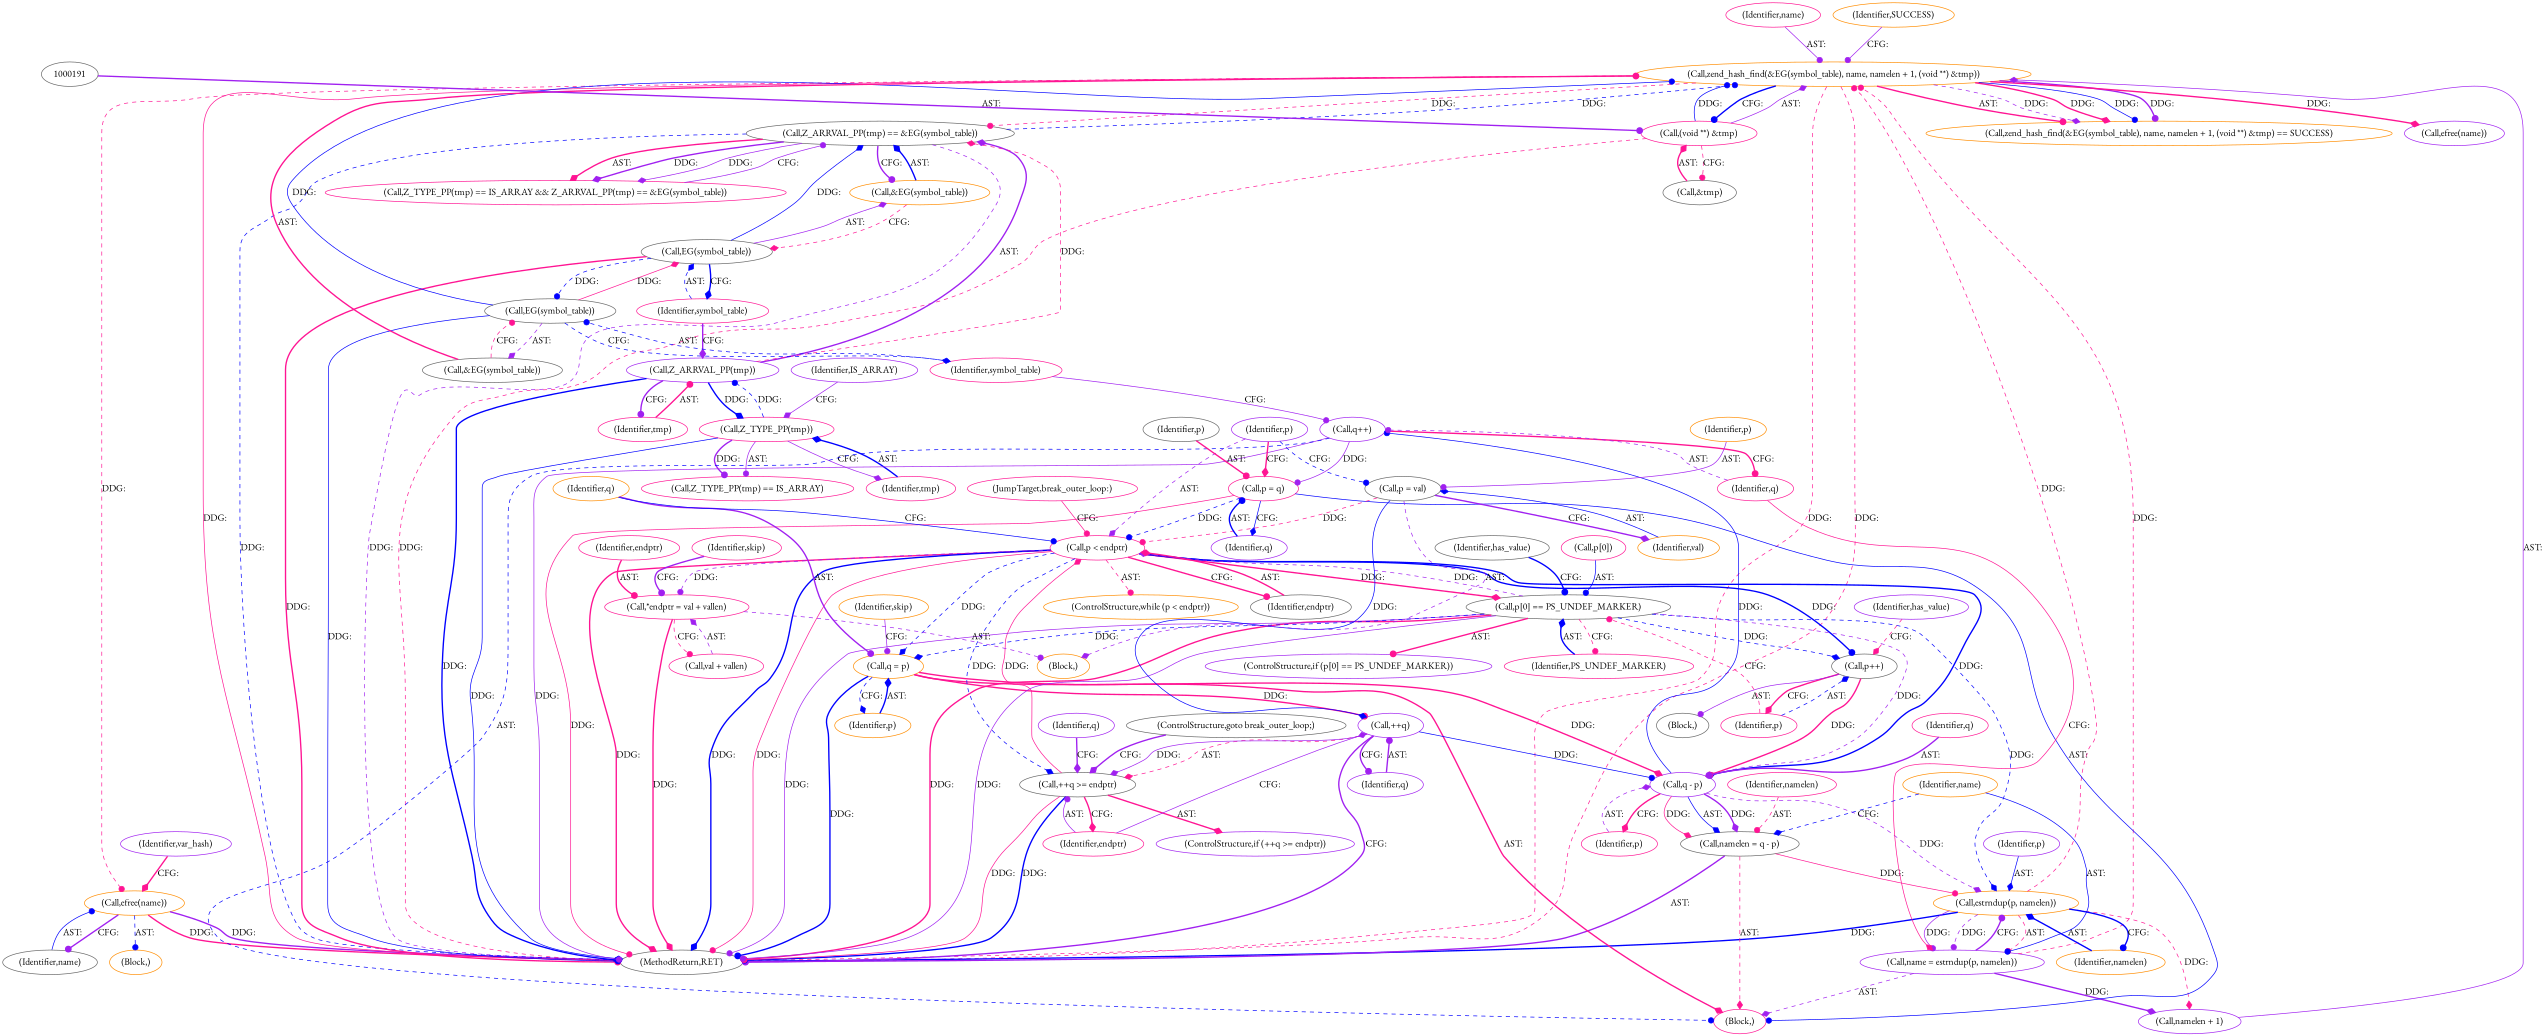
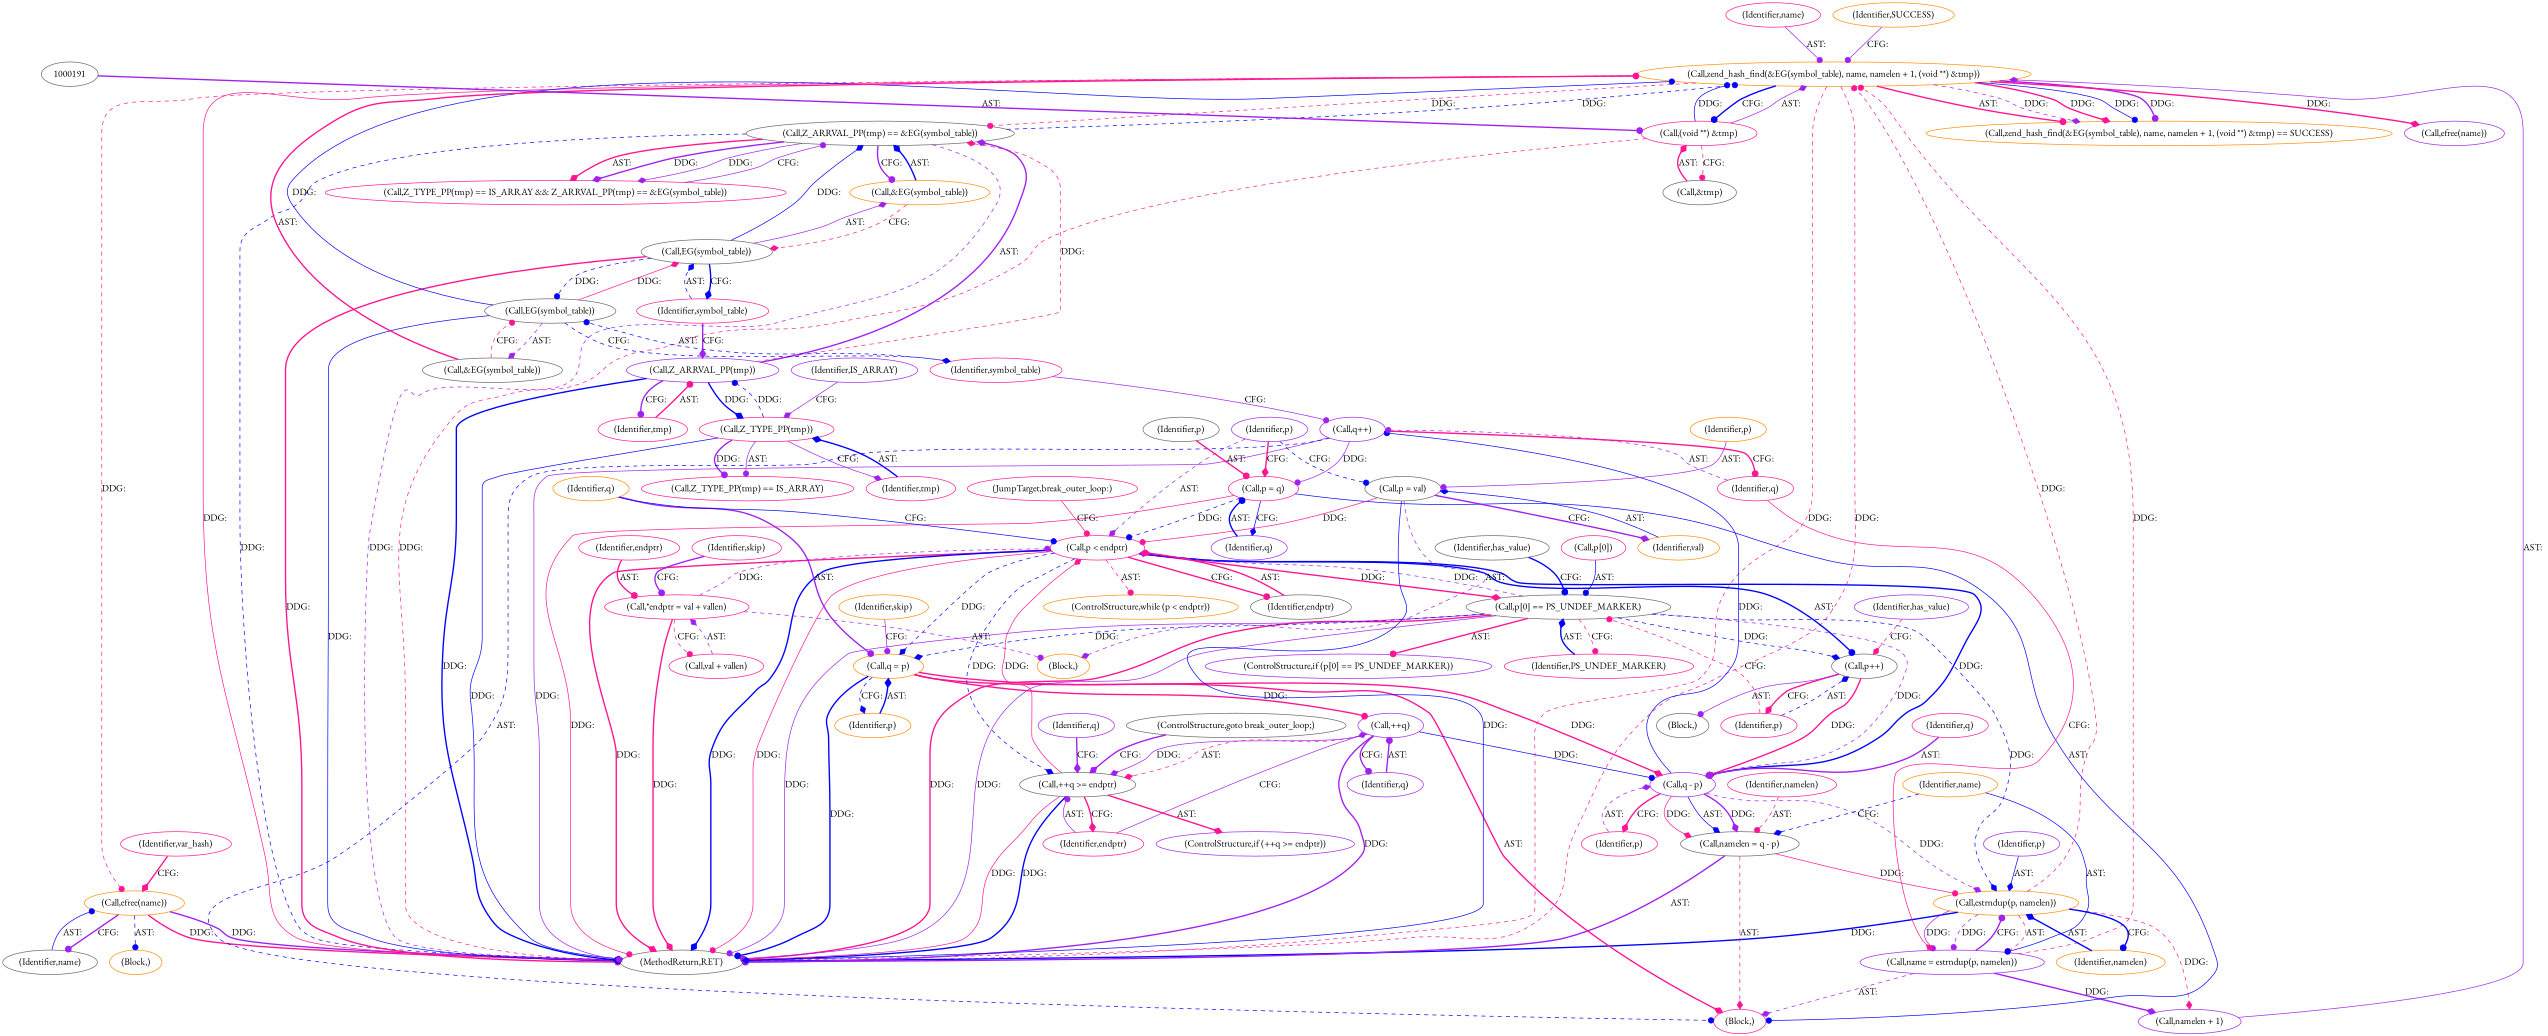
(1263, 527) -> (1263, 527)
(861, 558) -> (868, 555)
(1825, 607) -> (1825, 607)
(1194, 620) -> (1483, 848)
(176, 844) -> (176, 844)
(1377, 844) -> (1377, 844)
